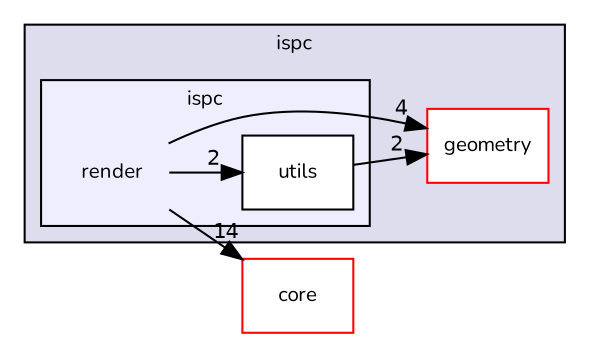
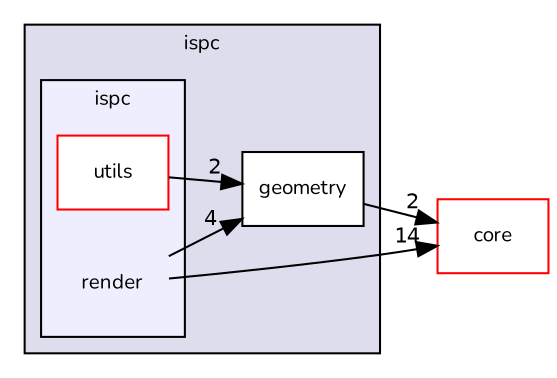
(488, 146) -> (303, 189)
(195, 173) -> none
(298, 173) -> (113, 173)
none -> (393, 211)
